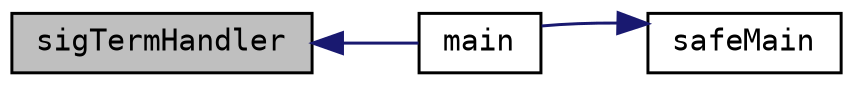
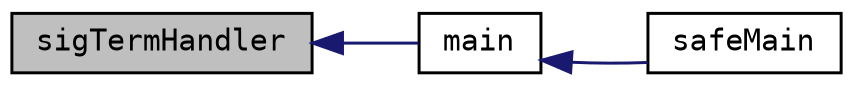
(579, 24) -> (609, 63)
